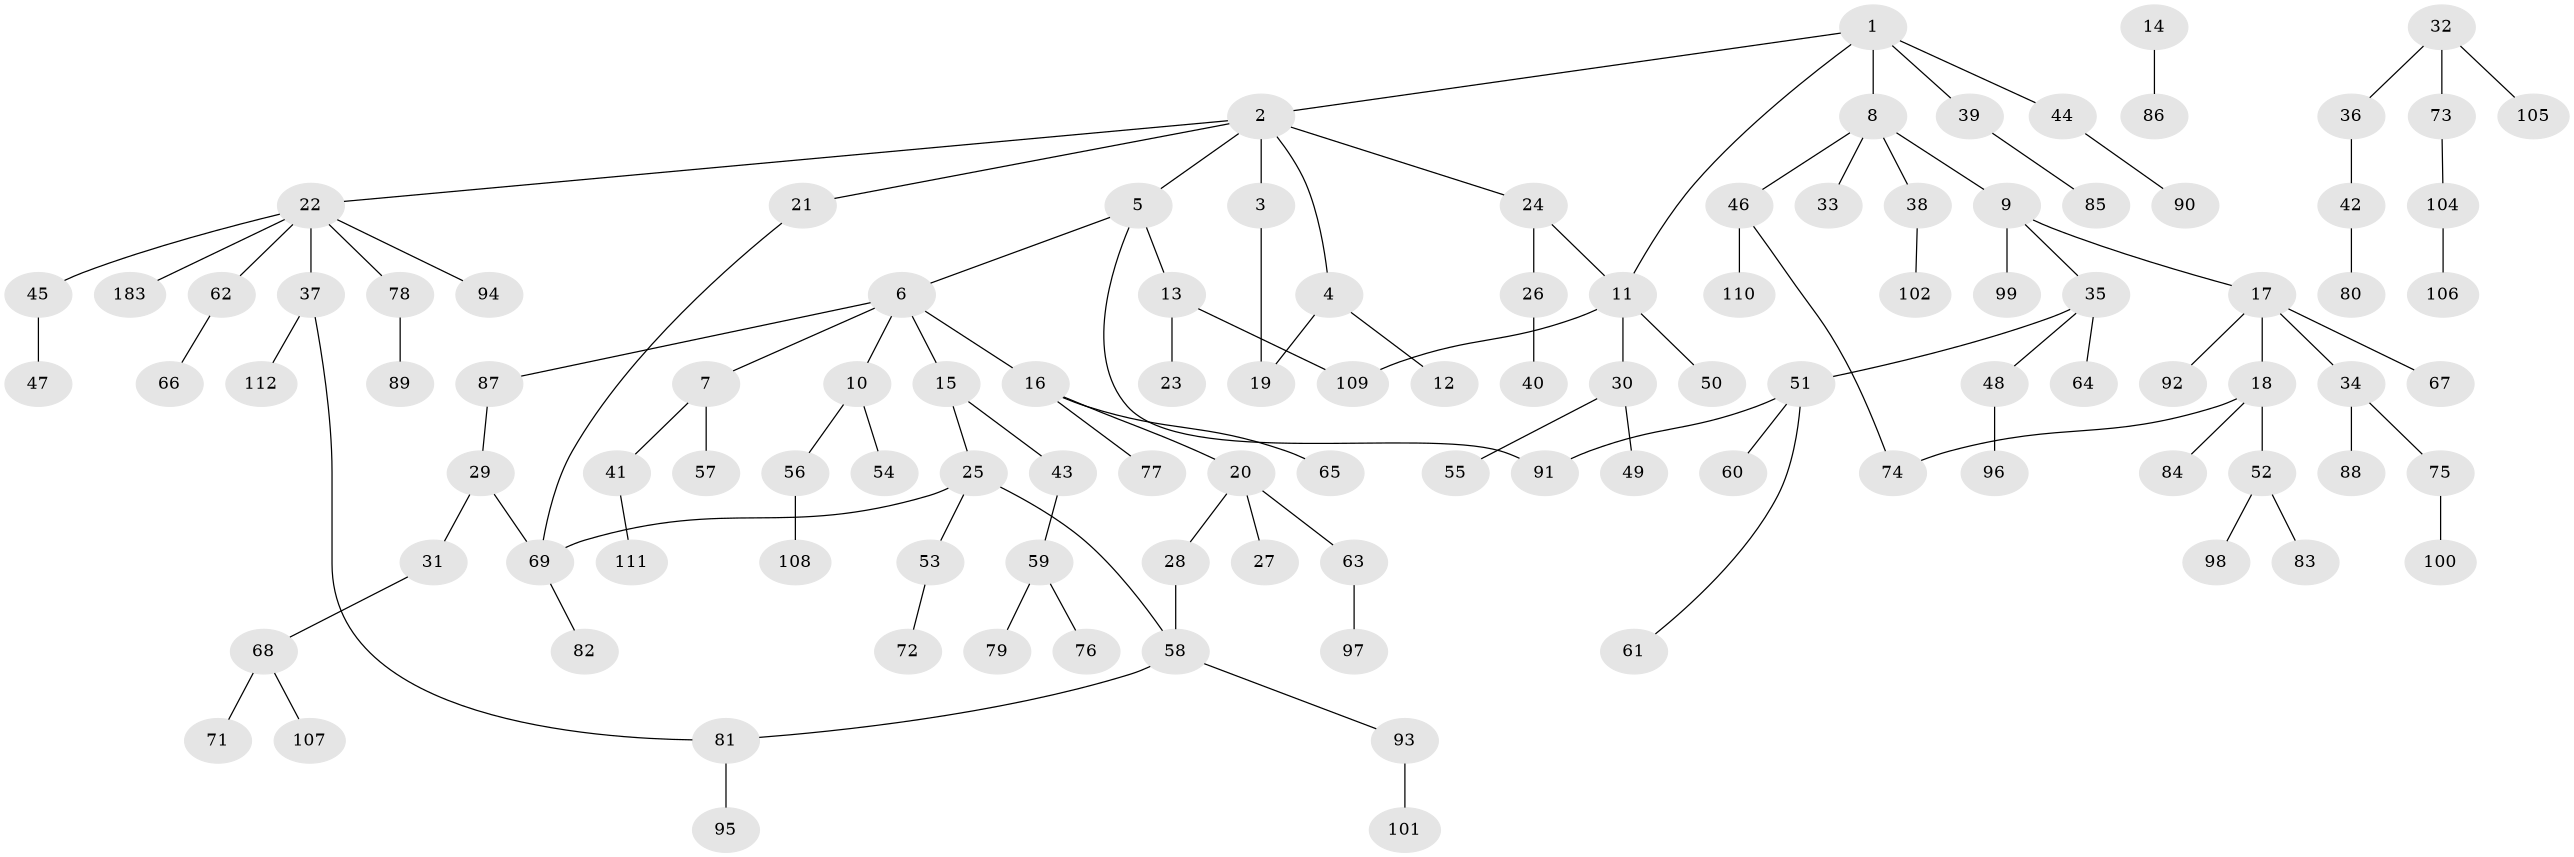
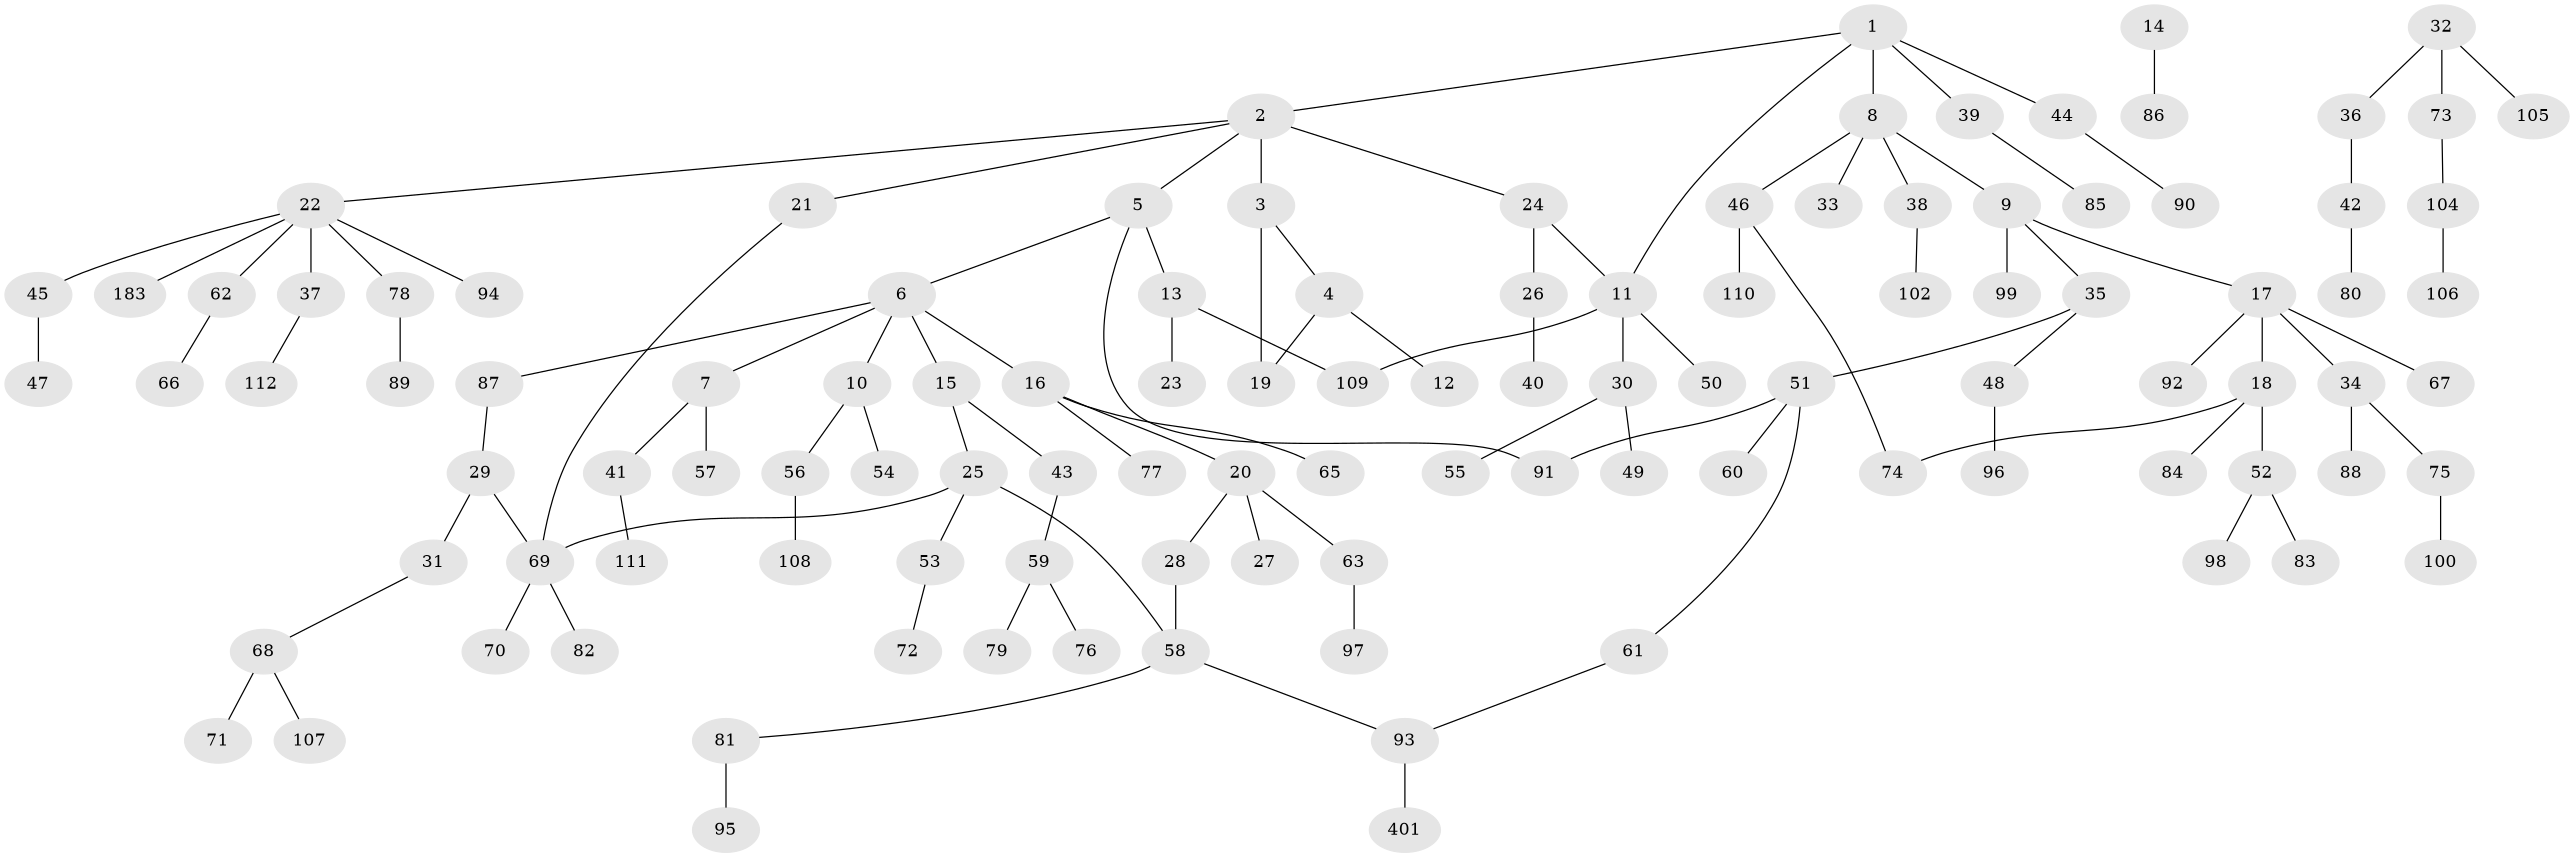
(1312, 201) -> (1295, 250)
(2084, 384) -> none
(369, 650) -> none
none -> (496, 652)
none -> (1519, 696)
(1405, 830) -> (1405, 830)
